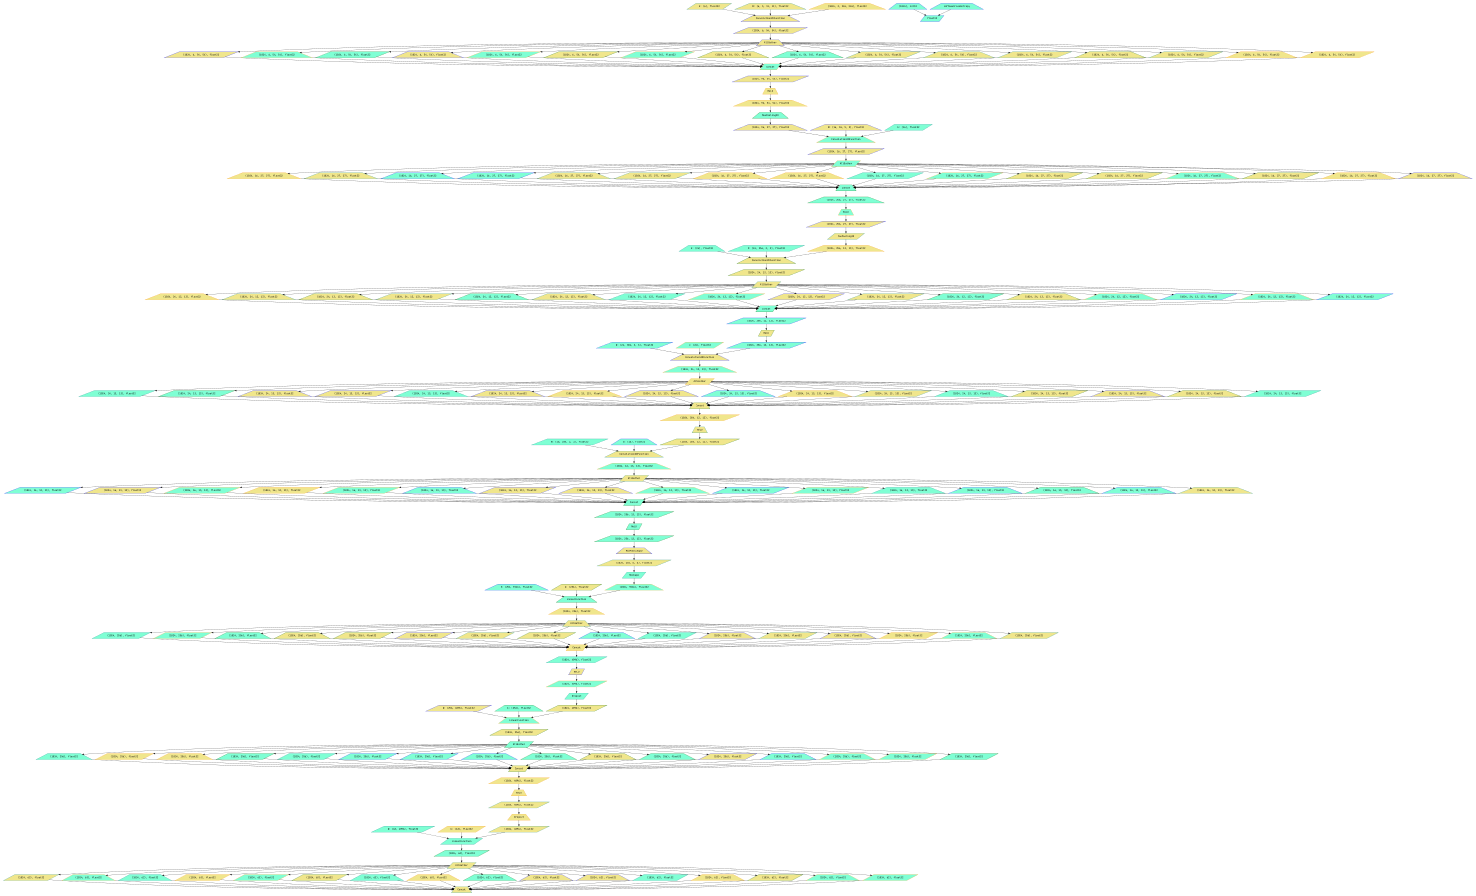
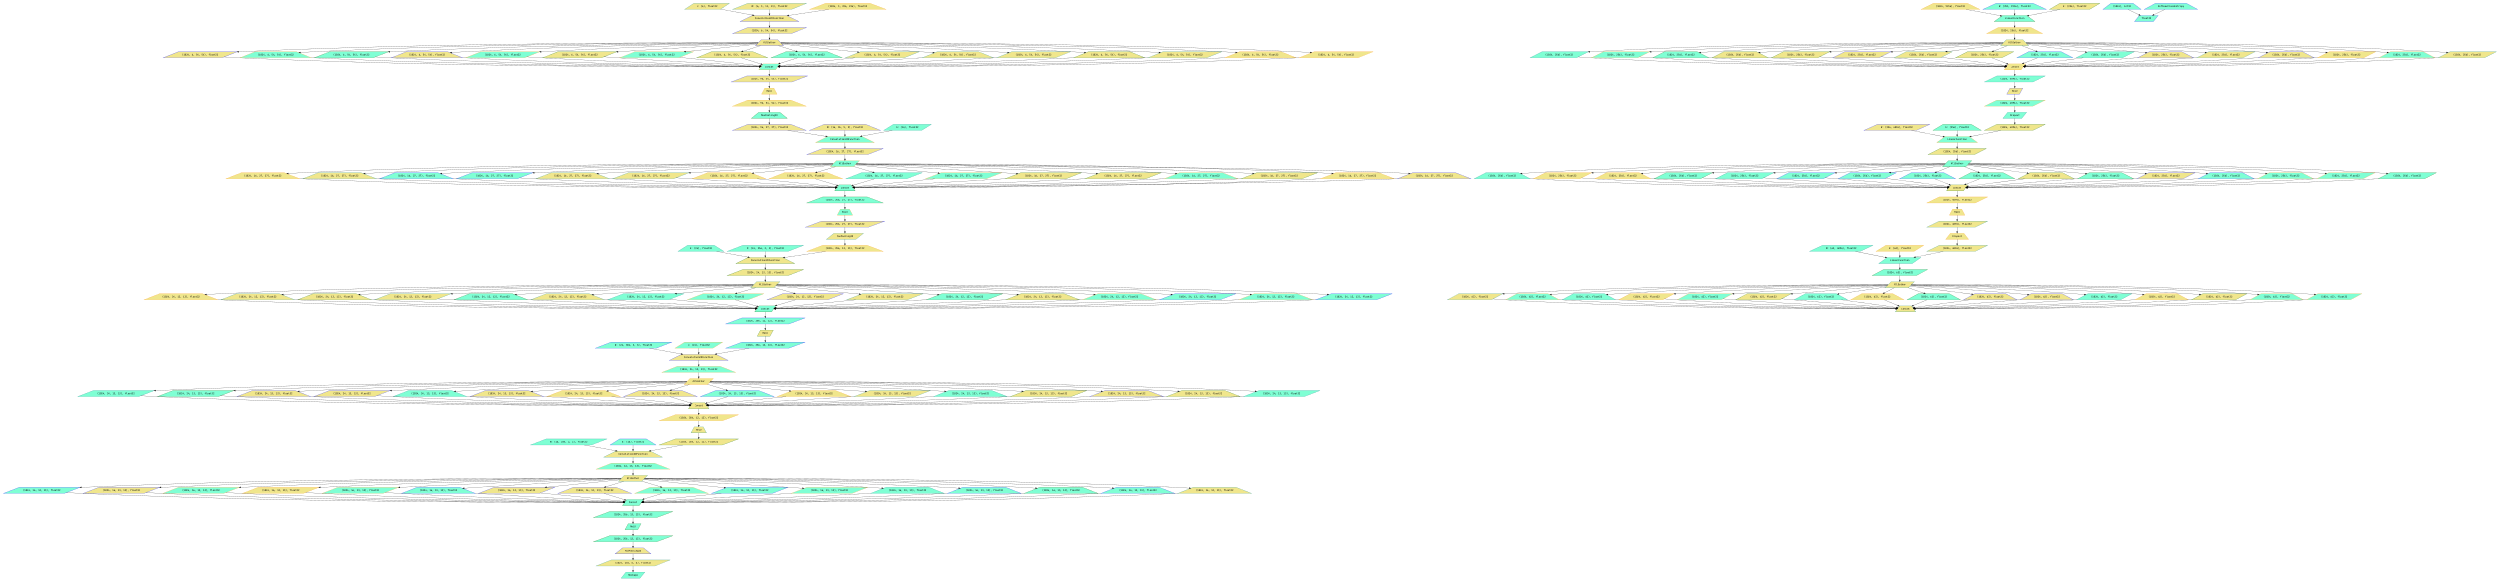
(770, 6) -> (769, 6)
(634, 580) -> none
(634, 587) -> (1950, 6)
